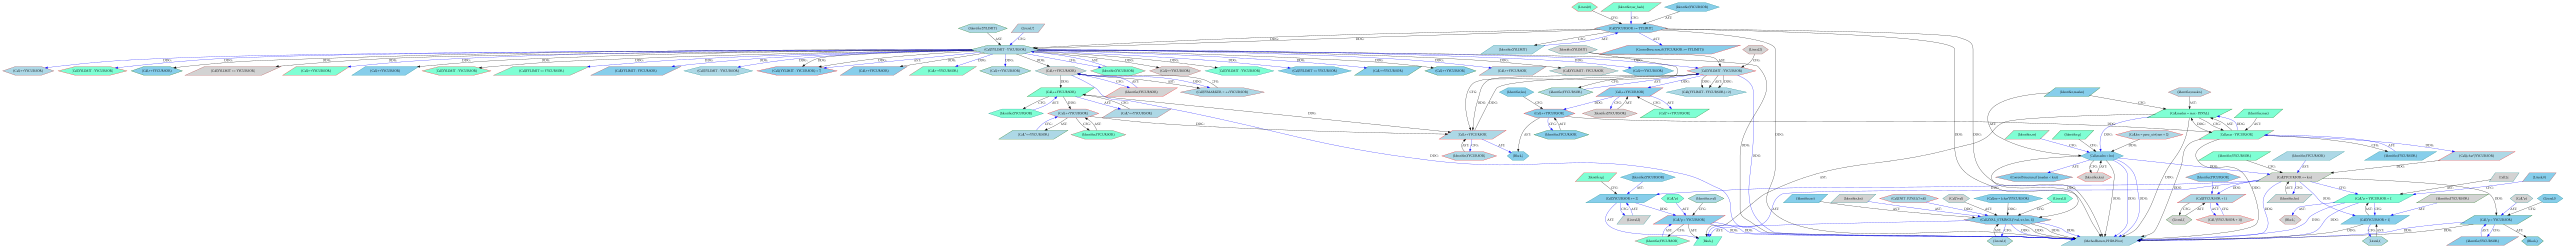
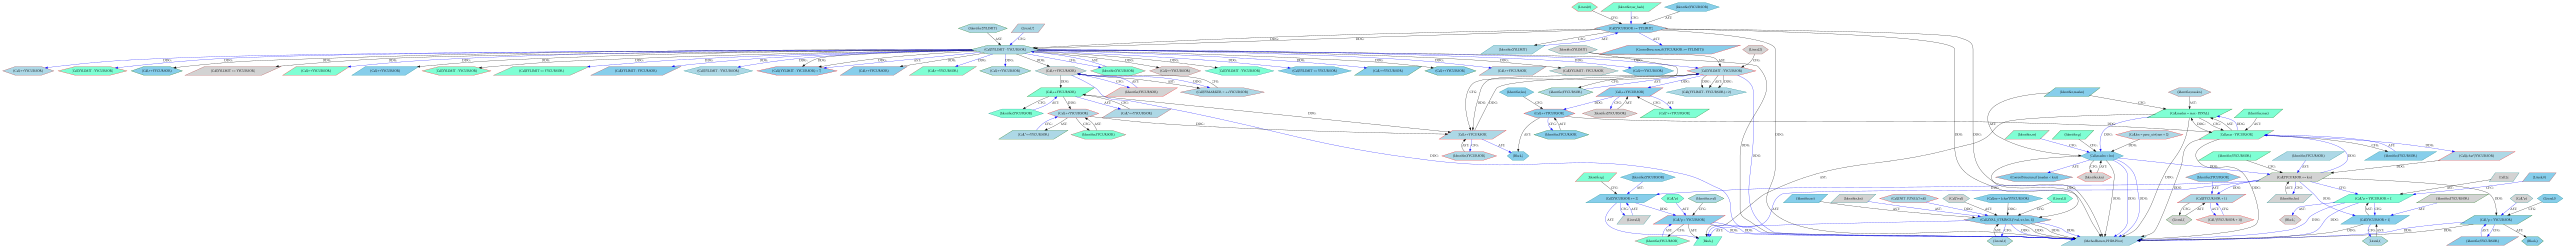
(2265, 232) -> (2327, 142)
